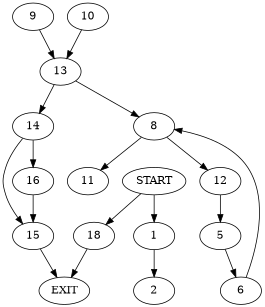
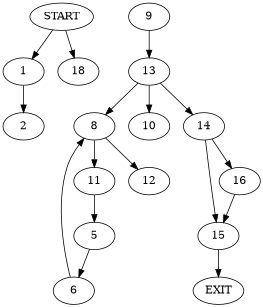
(76, 41) -> (149, 95)
(220, 205) -> (94, 205)
(81, 260) -> none
